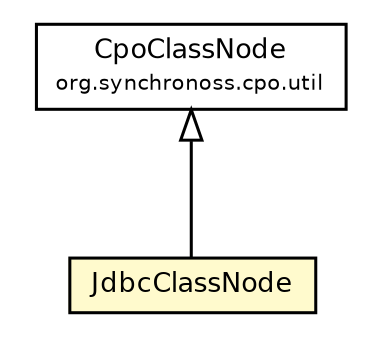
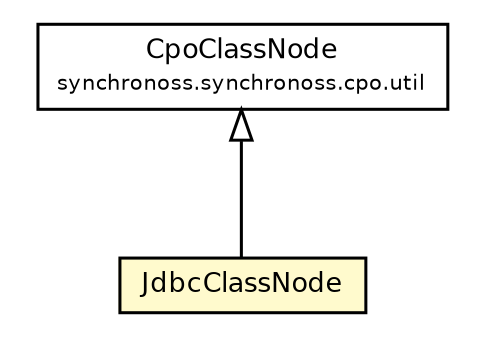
(191, 83) -> (243, 83)
